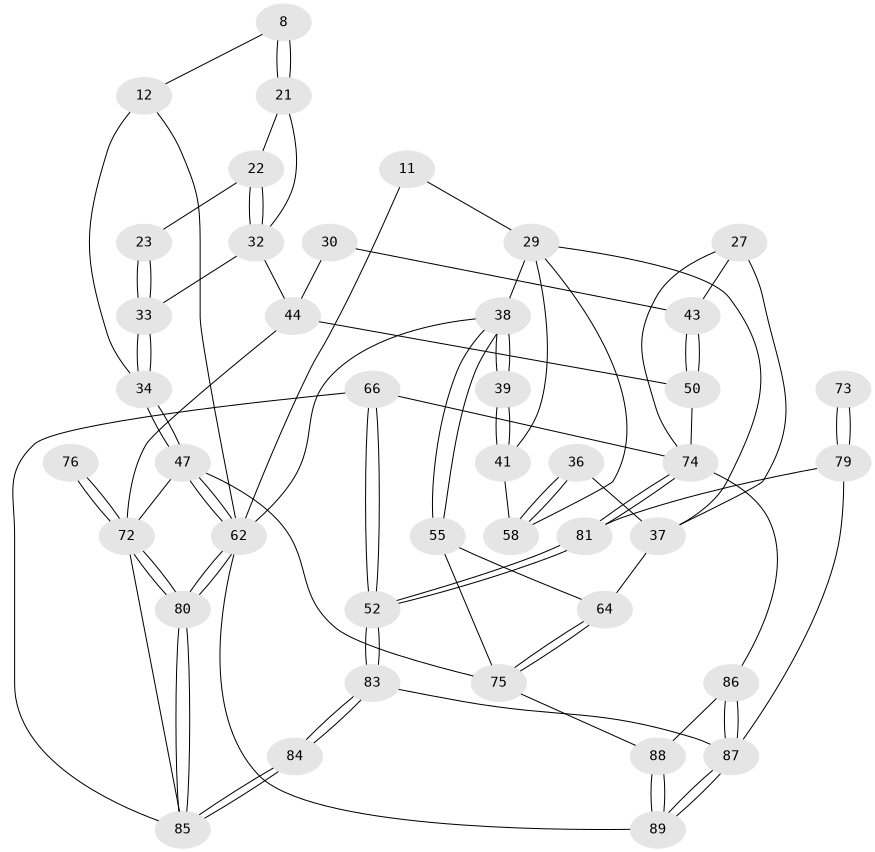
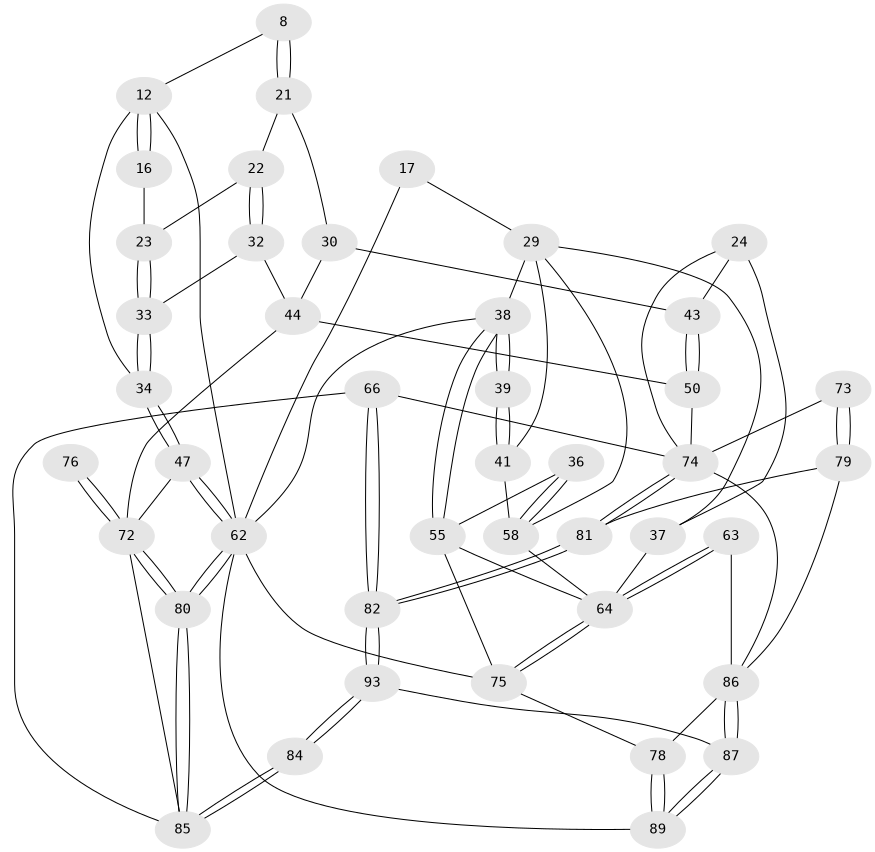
none -> (144, 169)
(407, 169) -> (407, 169)
(296, 173) -> (313, 168)
(739, 243) -> (739, 243)
none -> (767, 426)
(617, 500) -> (514, 496)
none -> (731, 536)
none -> (558, 573)
(315, 604) -> (341, 645)
(372, 610) -> (372, 610)
(814, 618) -> (805, 581)
(372, 683) -> (372, 683)
(658, 756) -> (658, 756)
